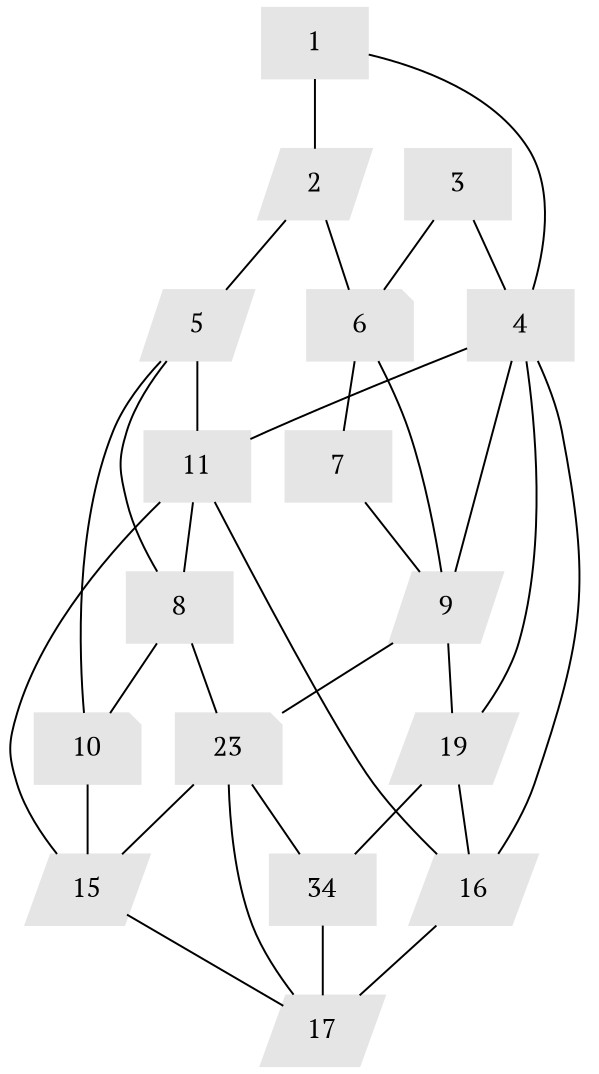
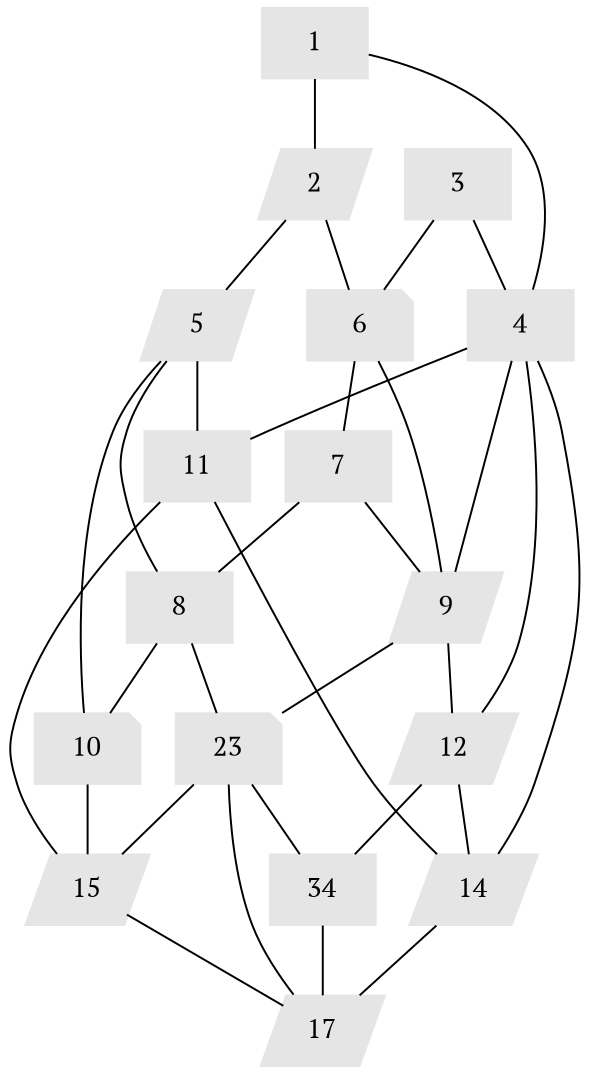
(189, 537) -> (259, 537)
(454, 749) -> (454, 749)
(474, 890) -> (474, 890)
